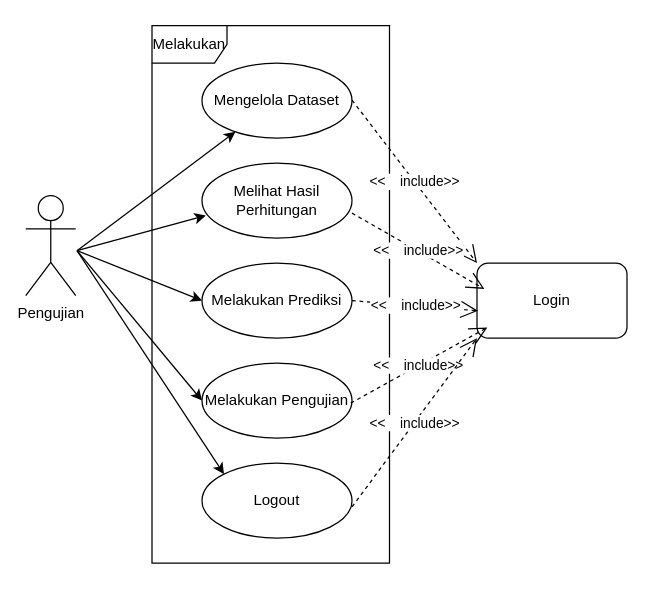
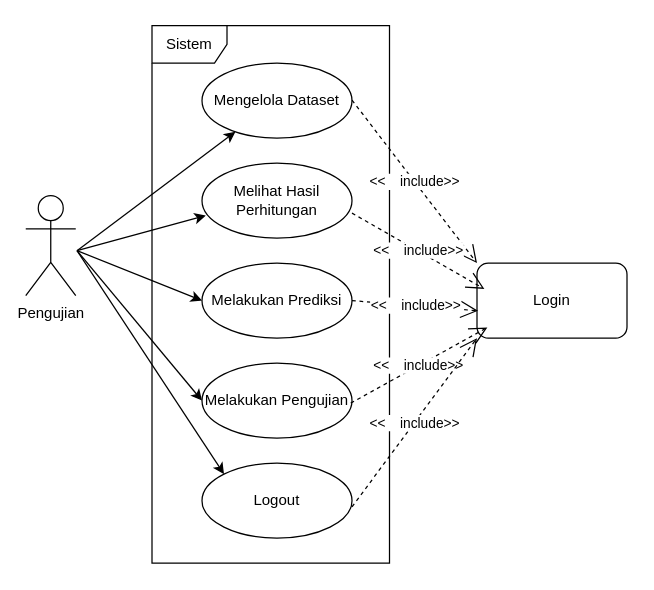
(189, 44) -> (189, 44)
